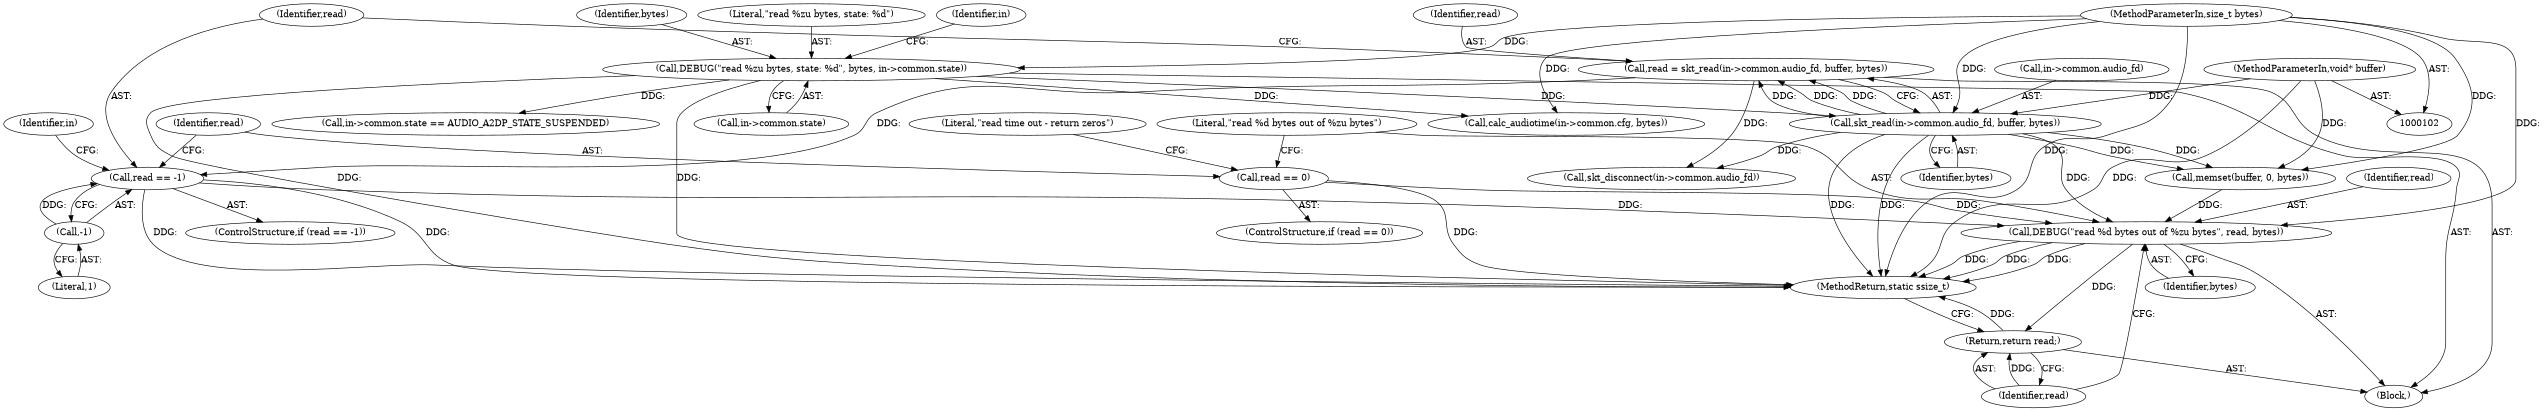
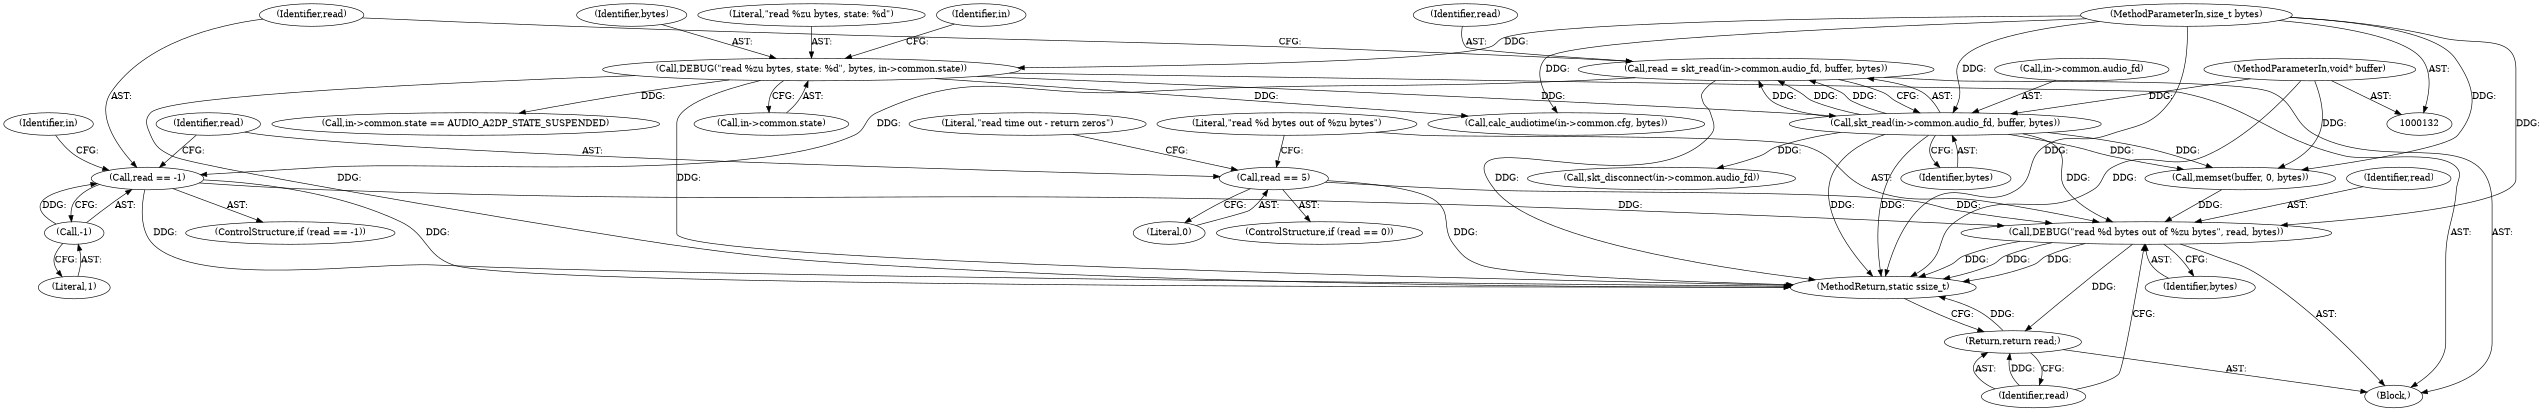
(2419, 124) -> (2419, 124)
(1734, 131) -> (1488, 177)
(1274, 179) -> (1274, 179)
none -> (1169, 233)
